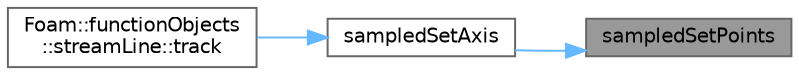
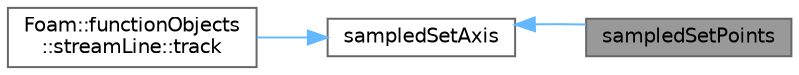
(540, 51) -> (560, 24)
